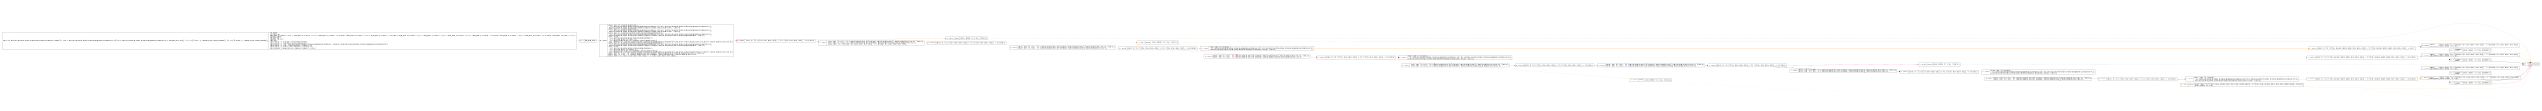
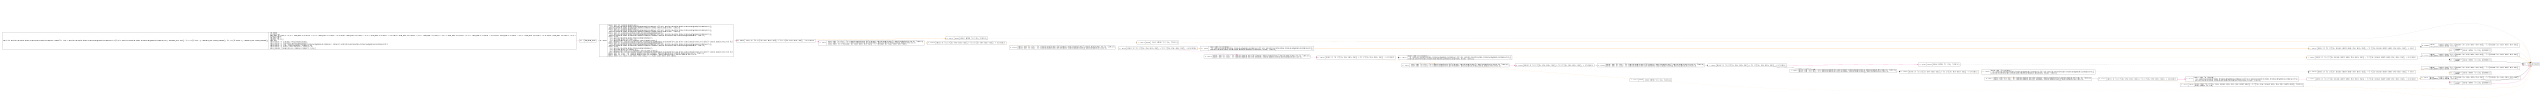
none -> (2362, 72)
(2434, 79) -> (2434, 79)
